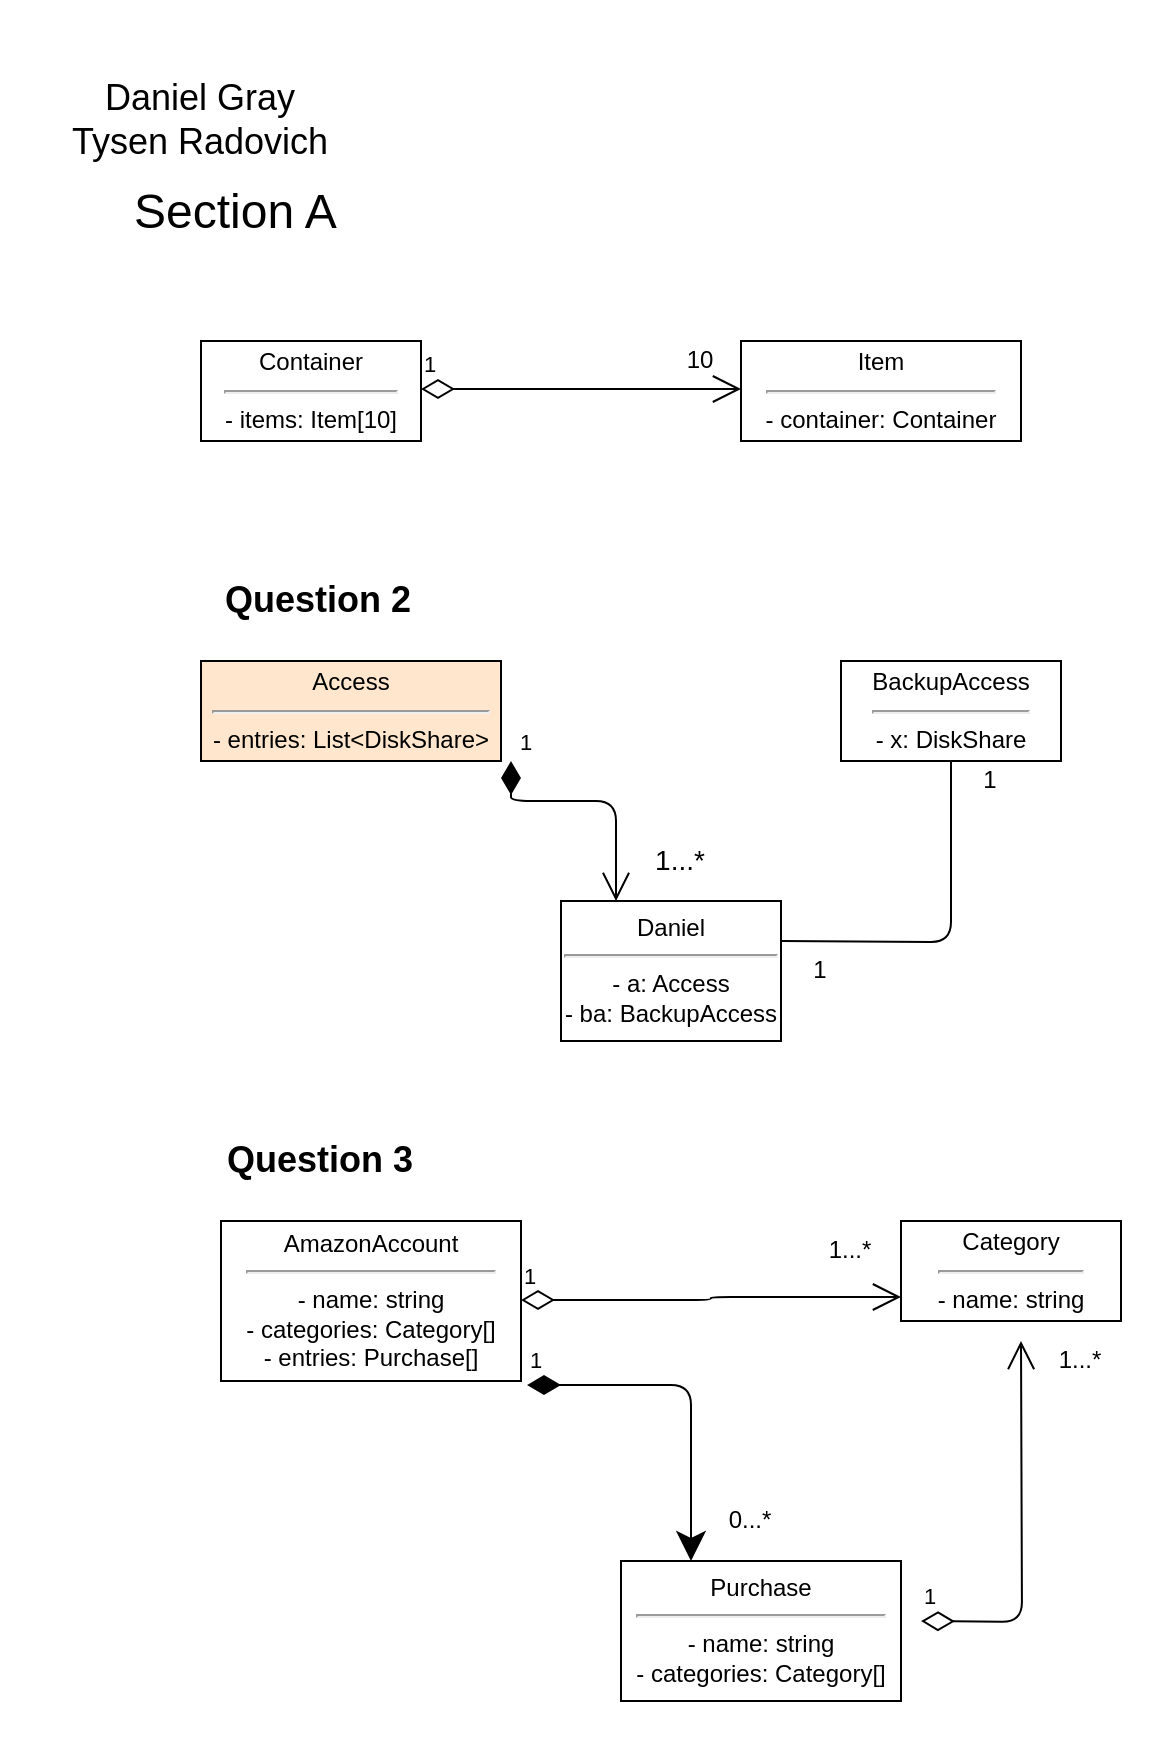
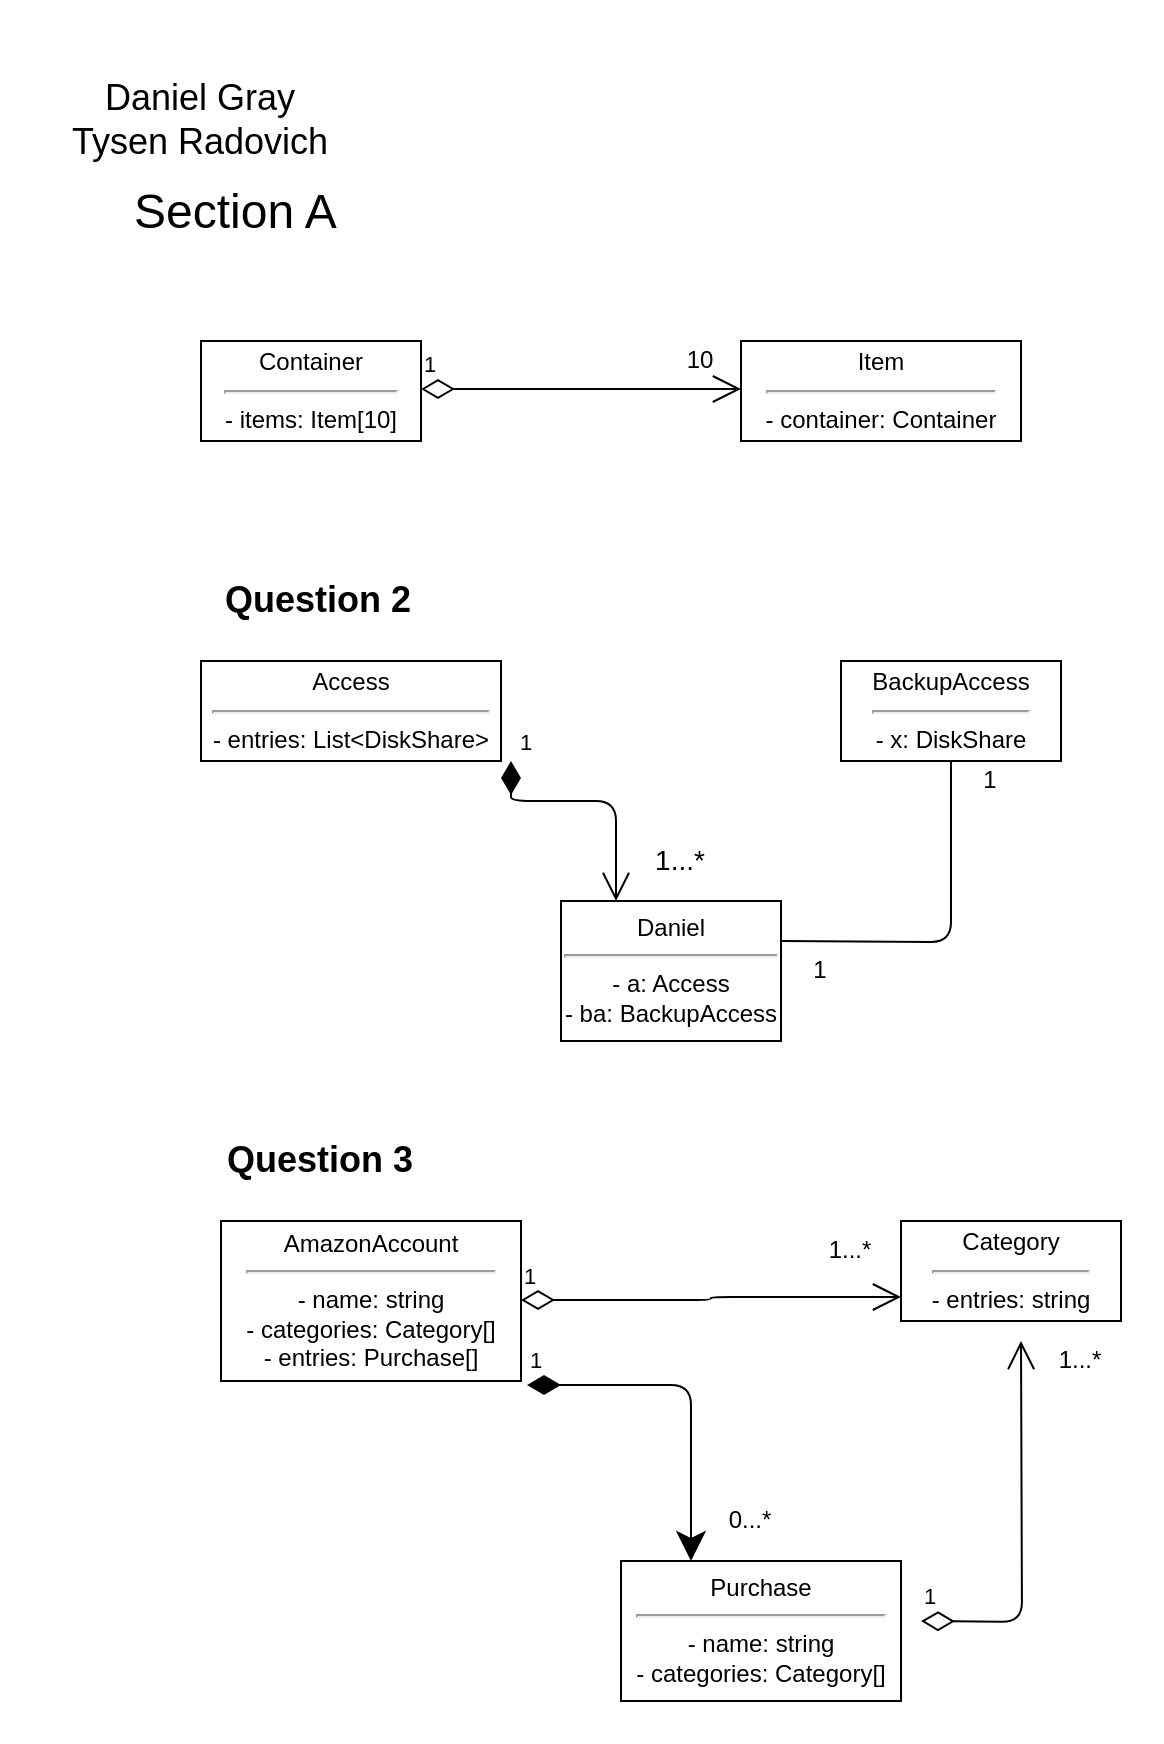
(351, 711) -> (351, 711)
(1012, 1271) -> (1012, 1271)
